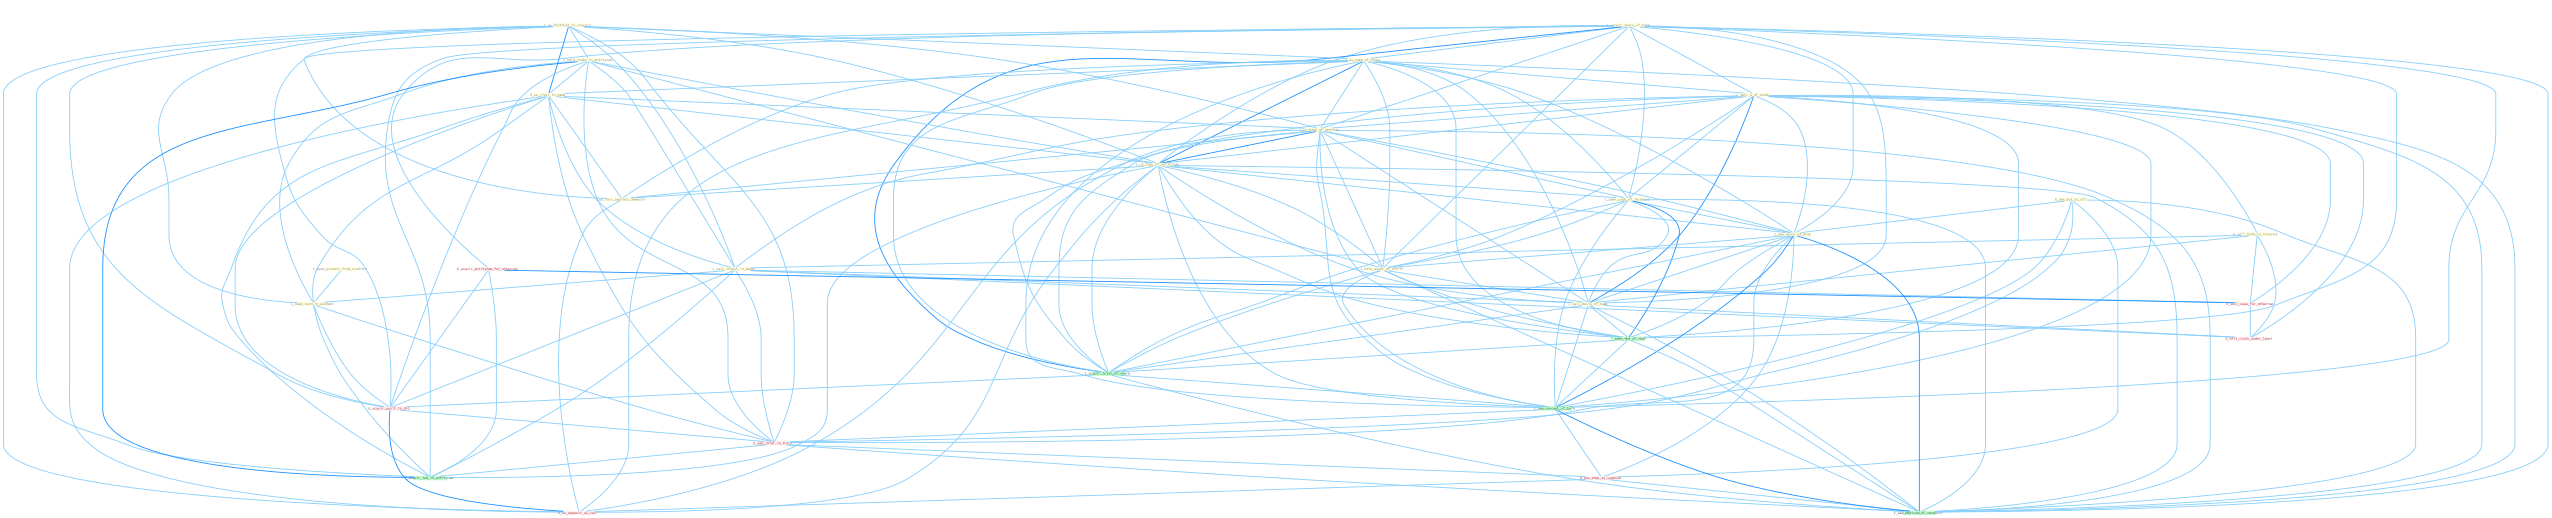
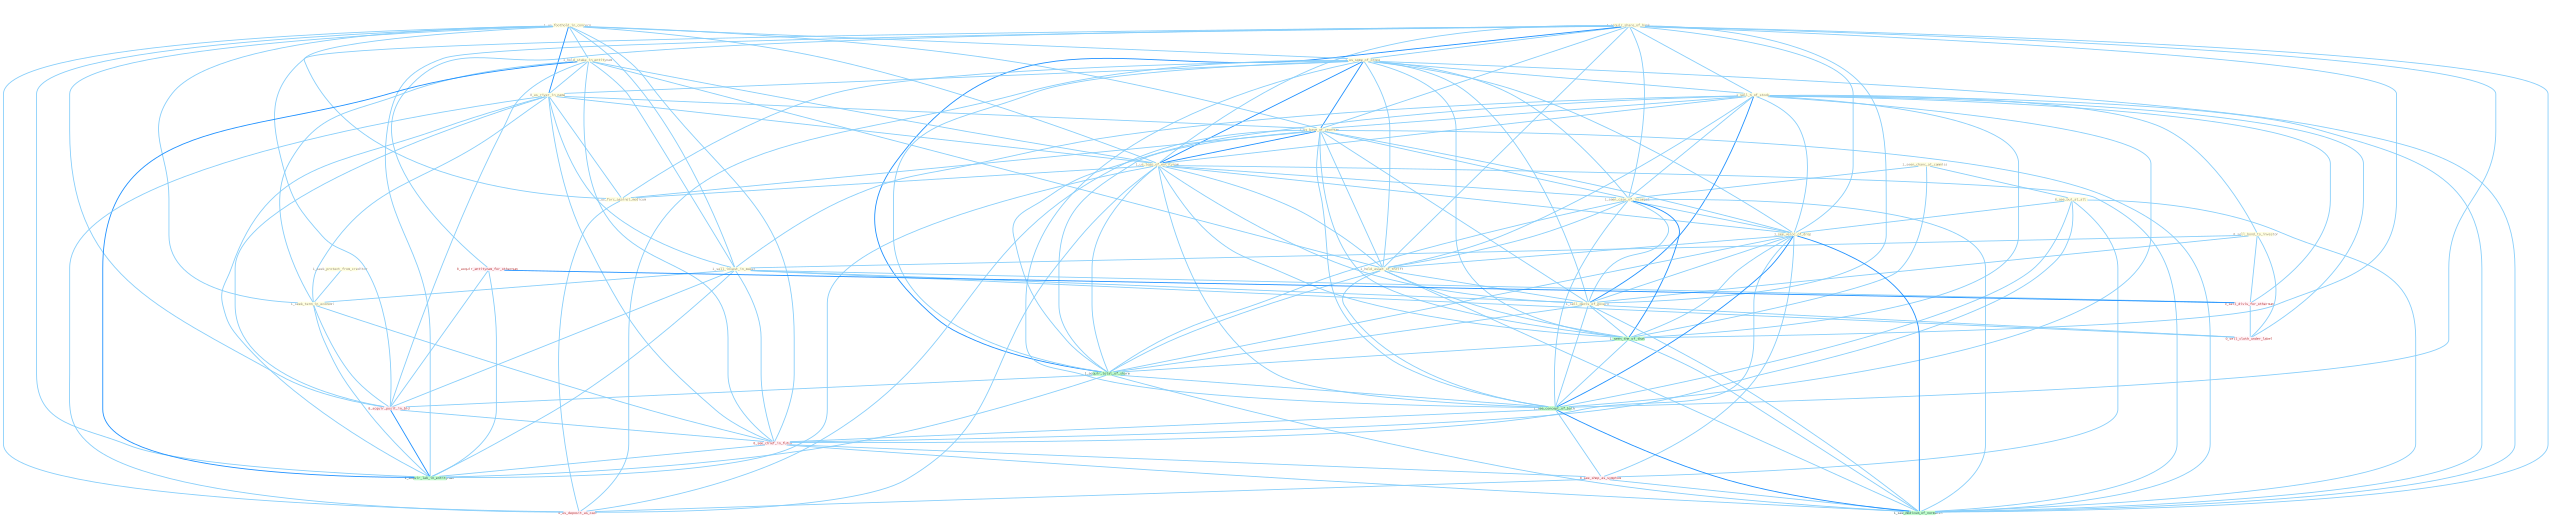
(1342, 95) -> (1342, 95)
none -> (1926, 165)
(622, 199) -> (622, 199)
(1588, 304) -> (1588, 304)
(2250, 304) -> (2250, 304)
(1628, 339) -> (1628, 339)
none -> (912, 430)
(447, 496) -> (410, 443)
